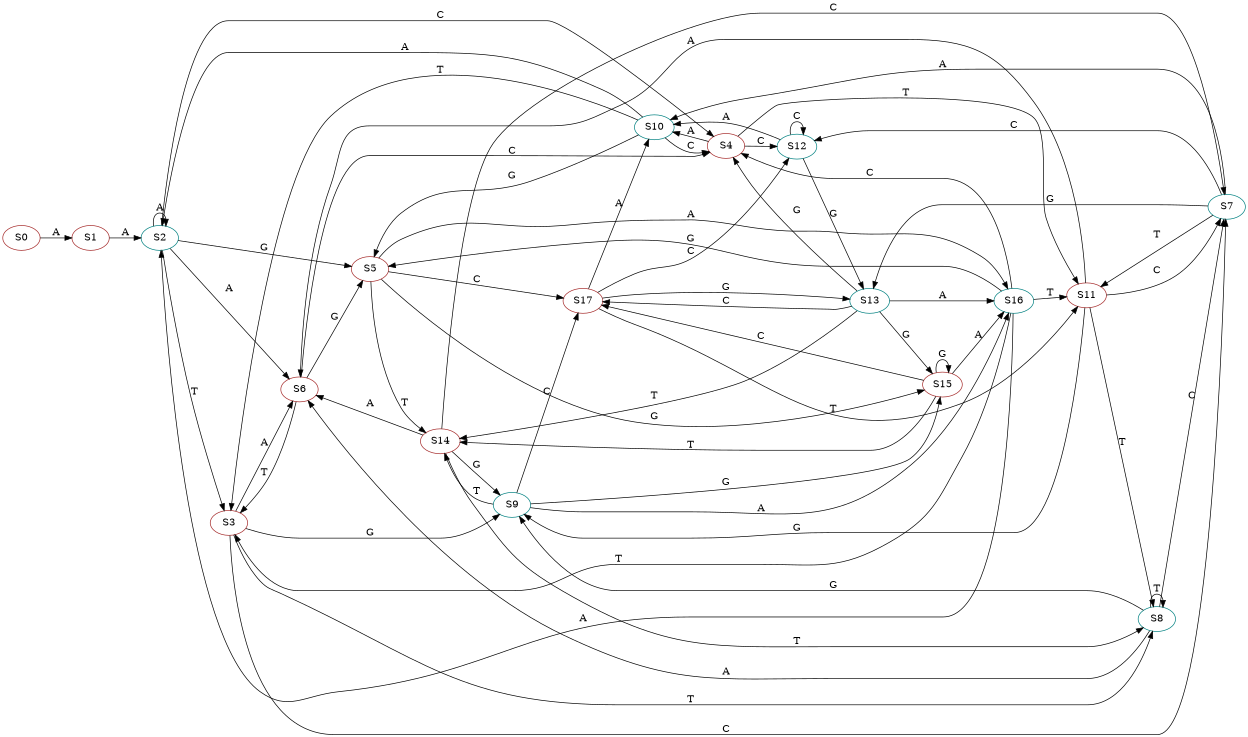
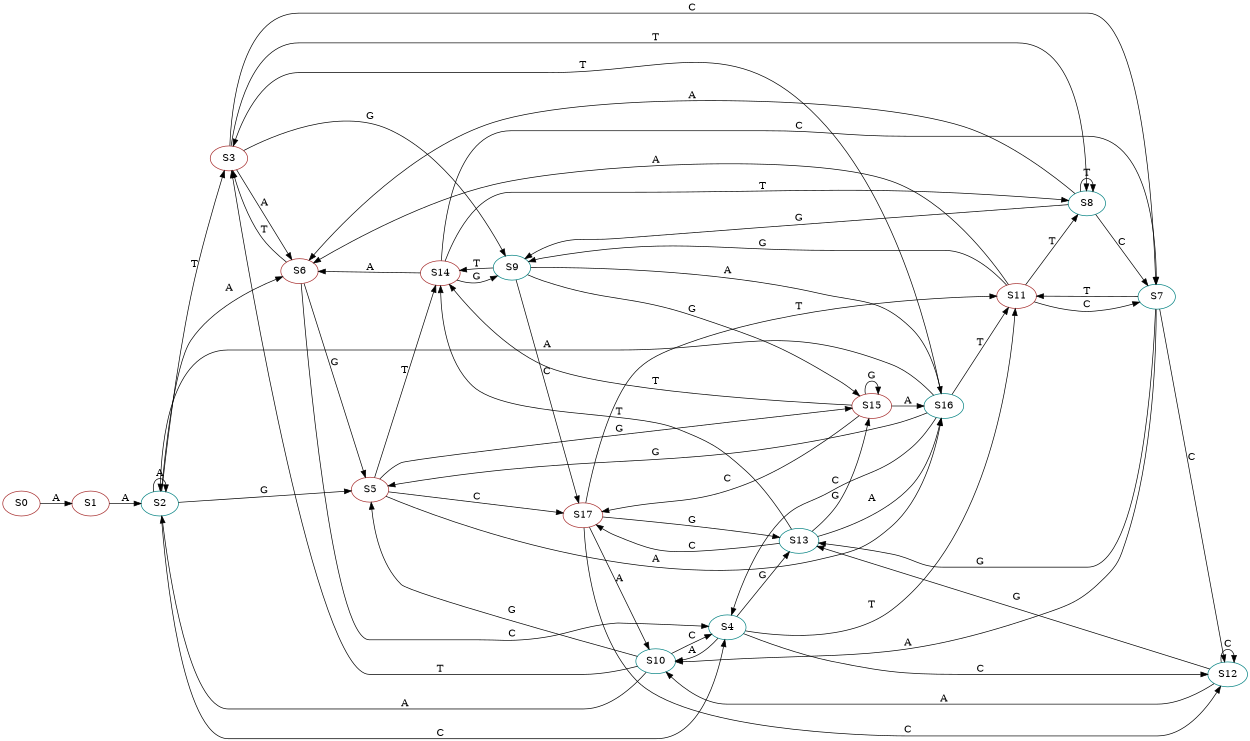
(726, 146) -> (727, 627)
(799, 237) -> (761, 587)
